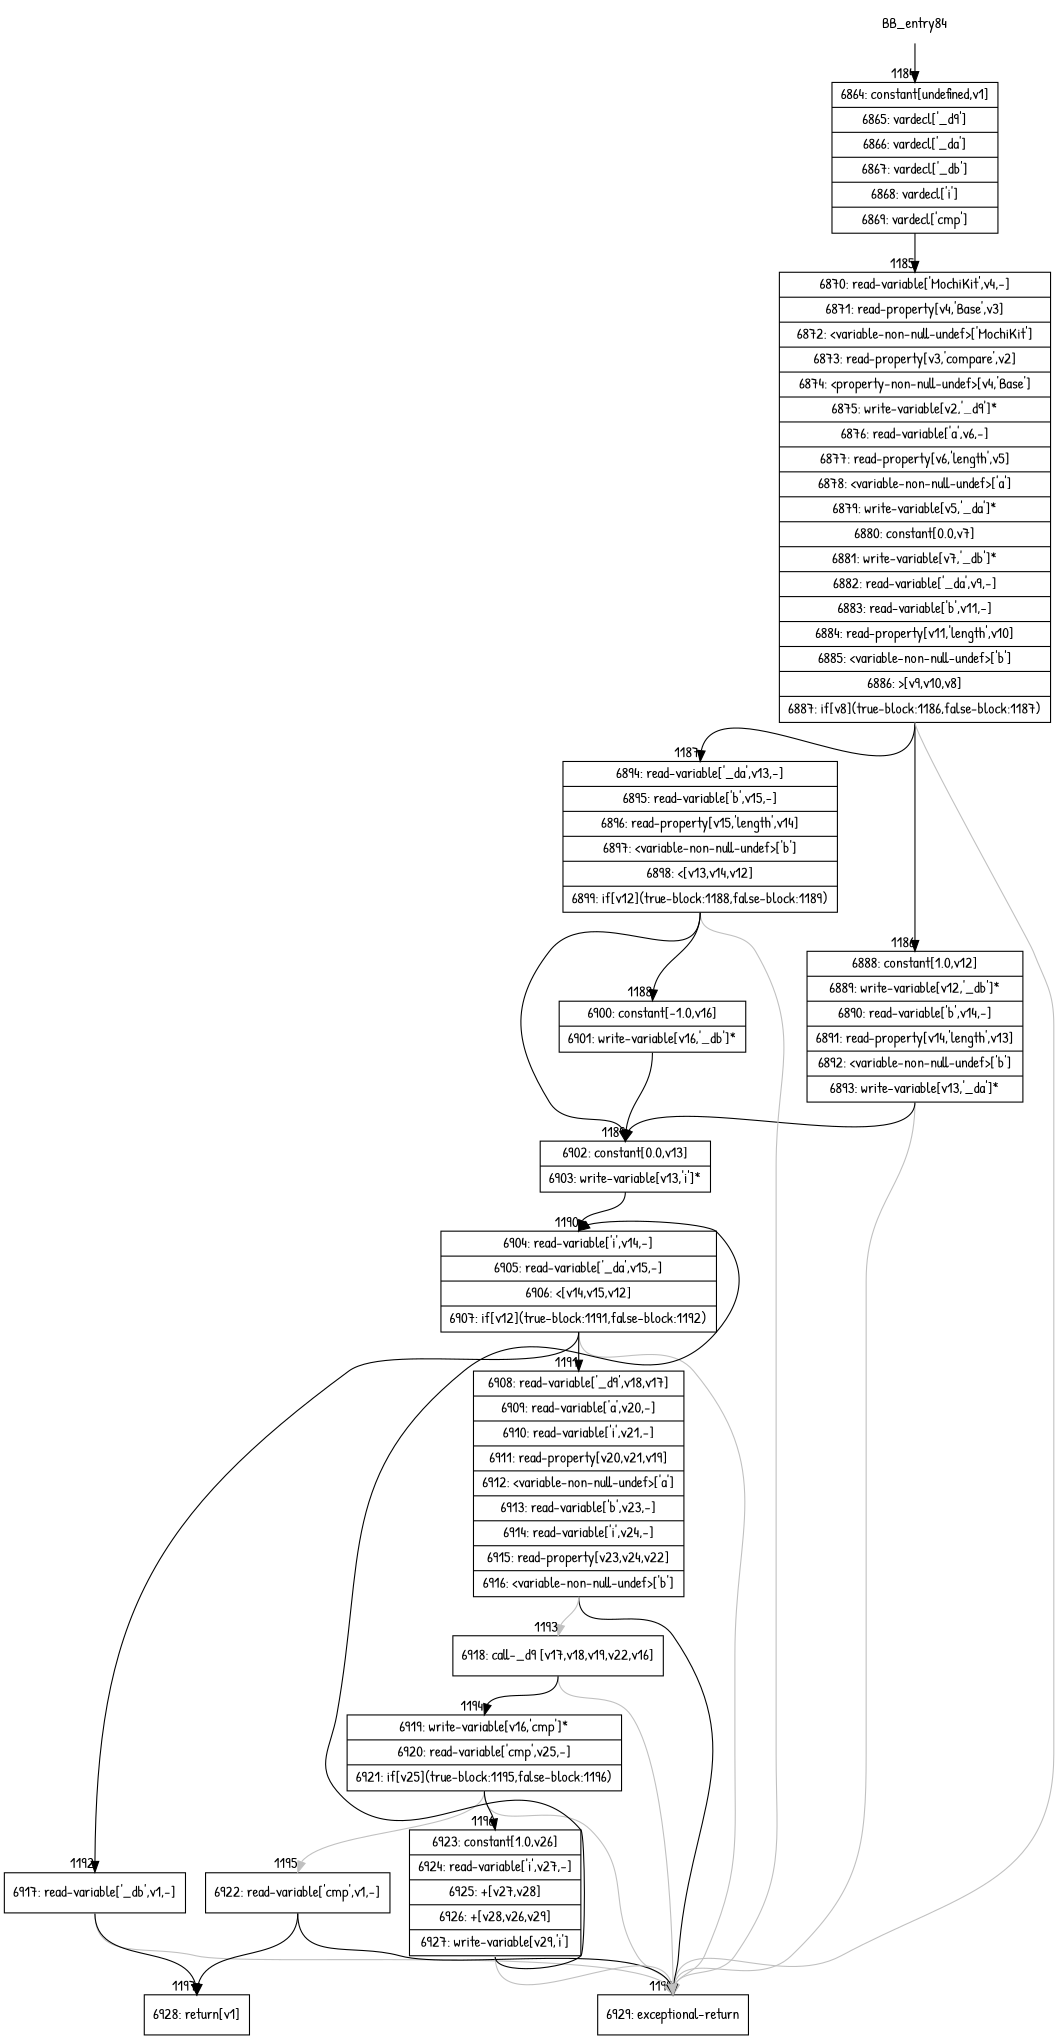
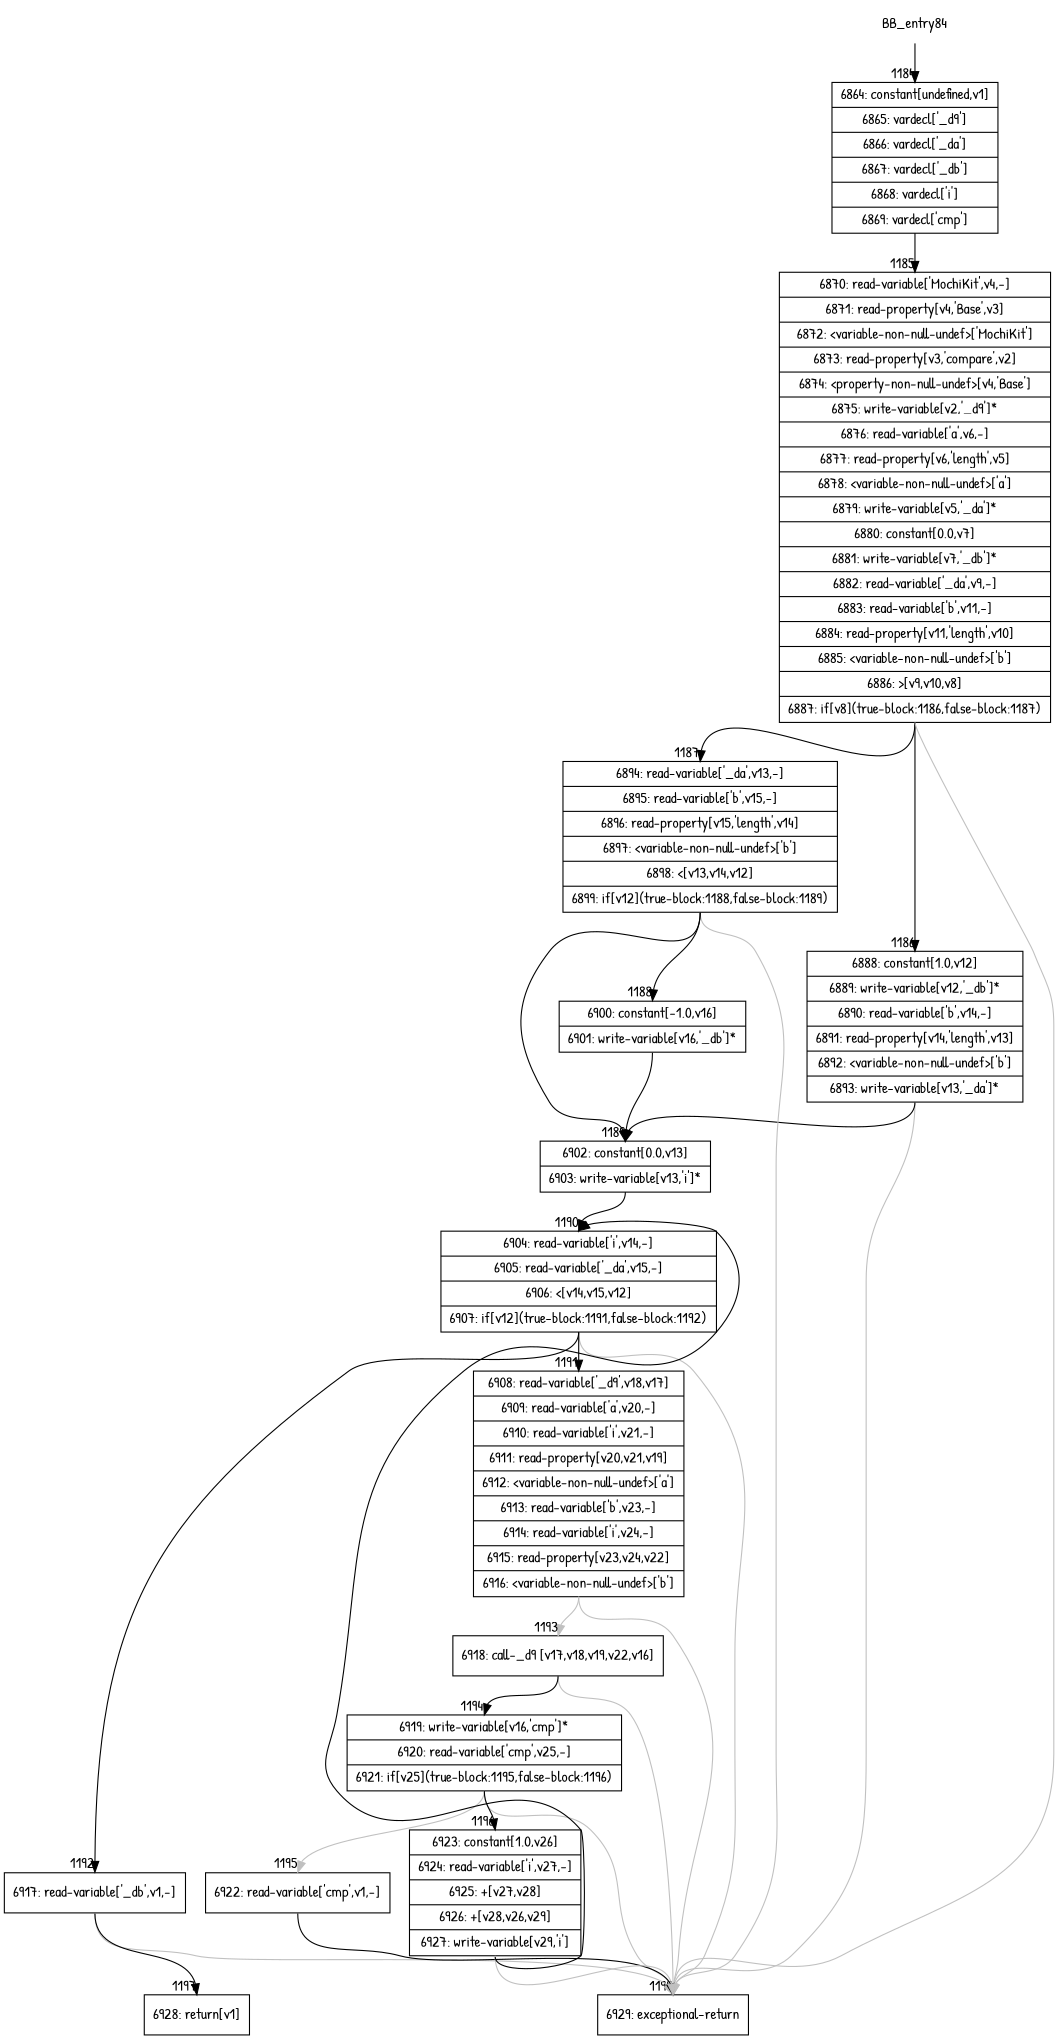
(713, 1751) -> (713, 1751)
(256, 1952) -> none
